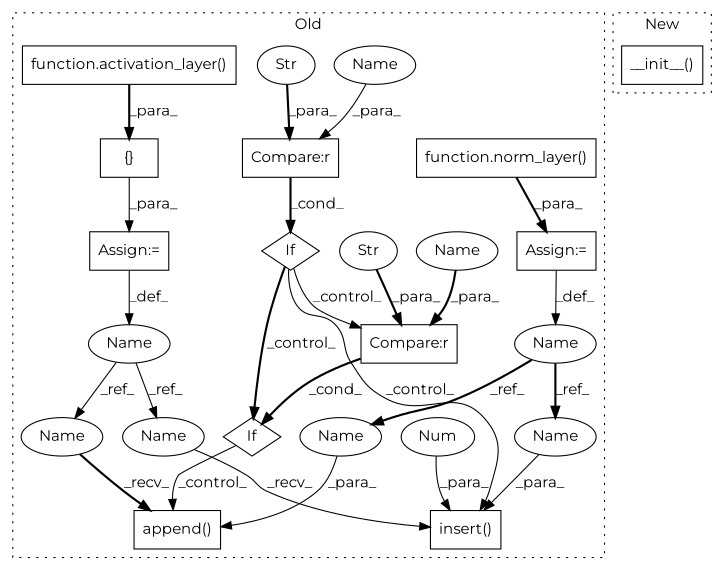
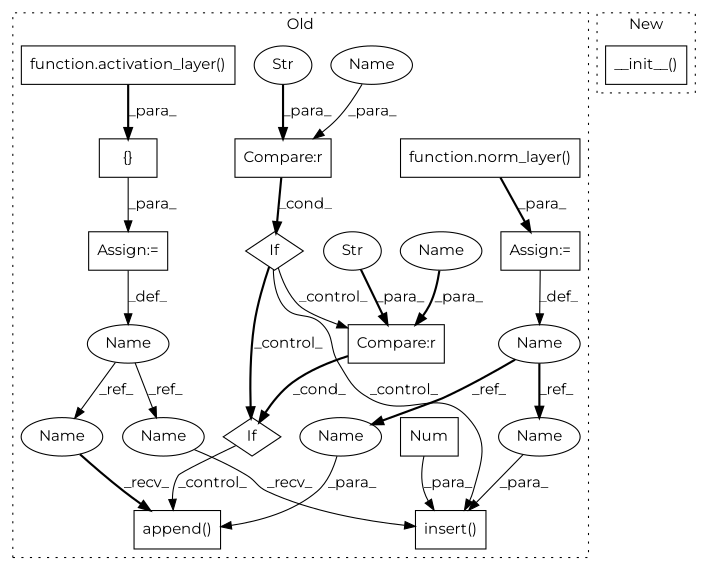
(438, 437) -> (429, 437)
